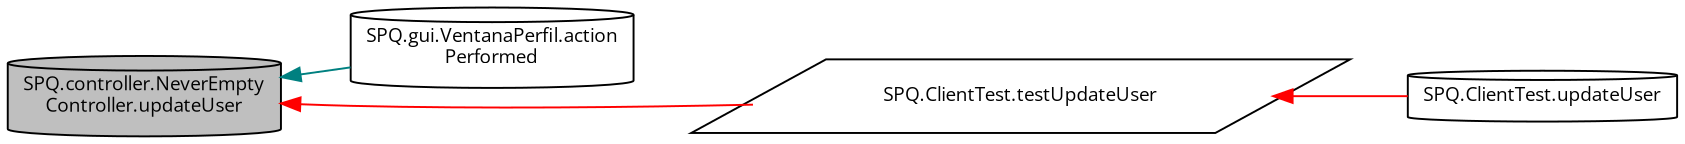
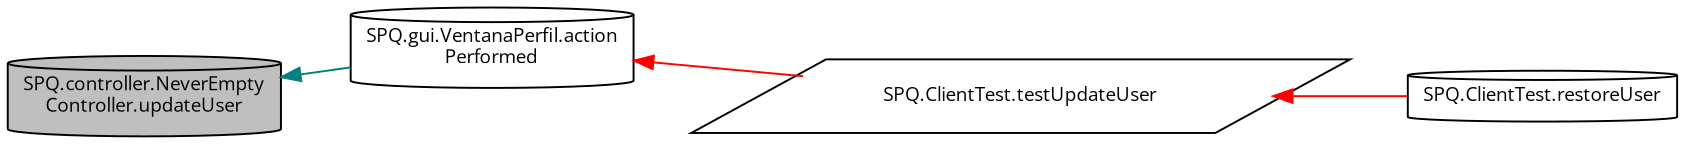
(1542, 96) -> (1542, 96)
(527, 108) -> (728, 69)
